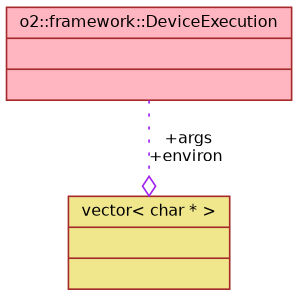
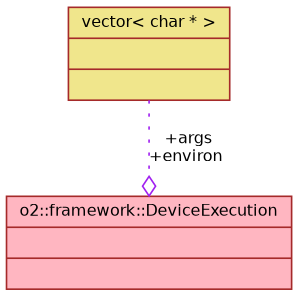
(149, 138) -> (149, 138)
